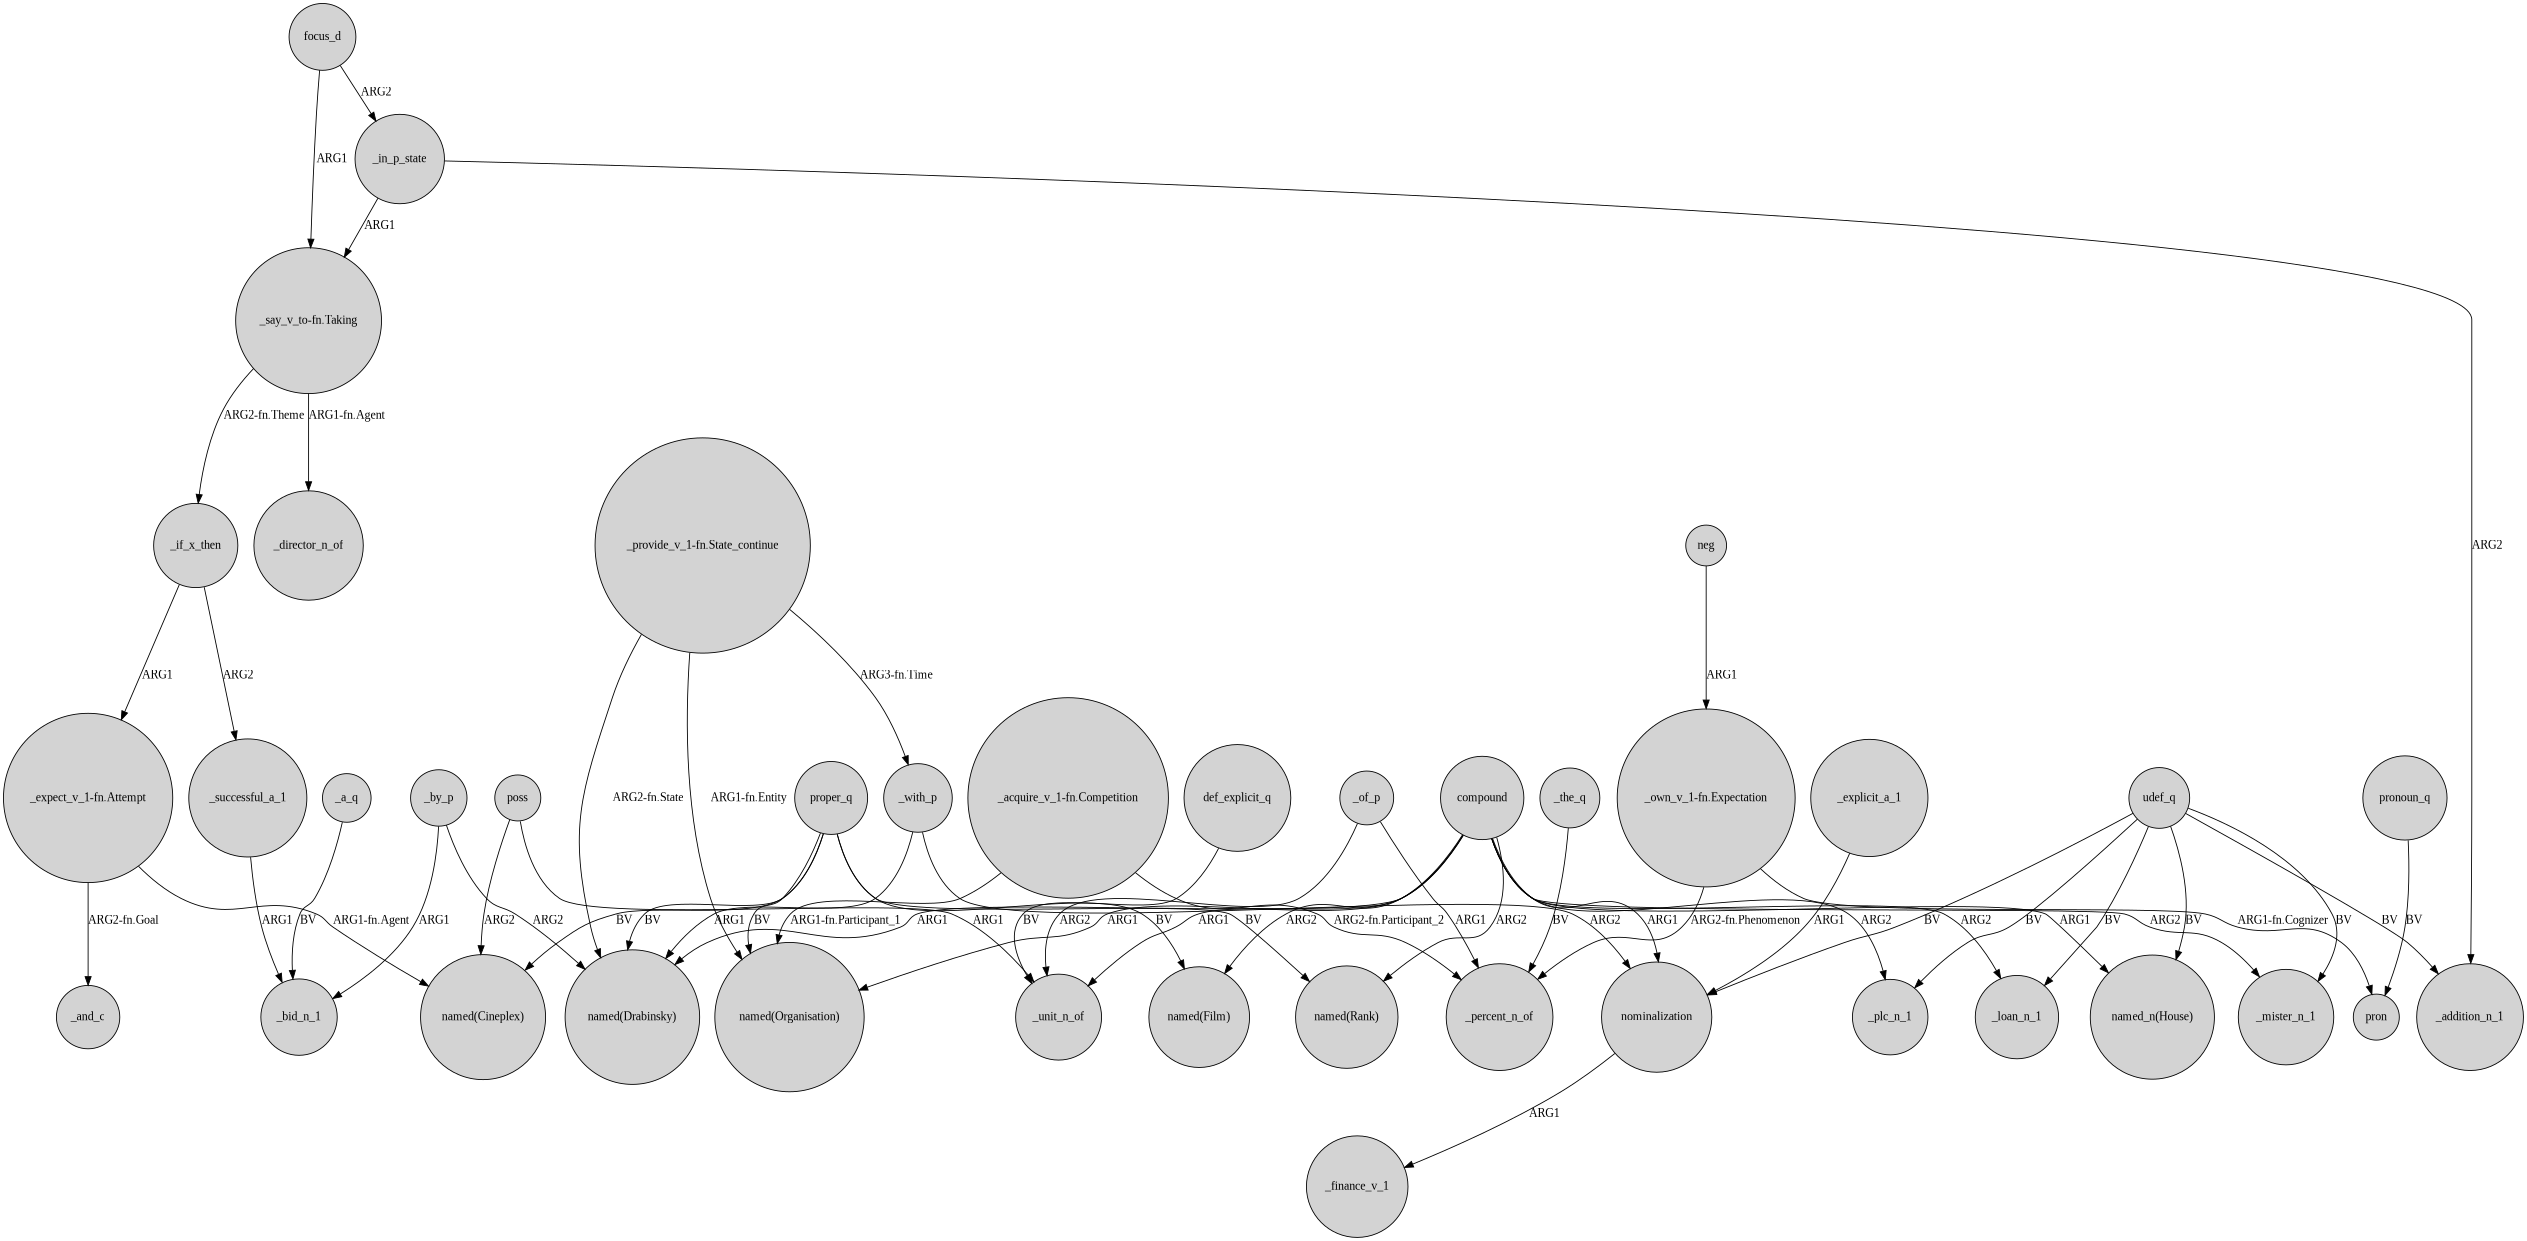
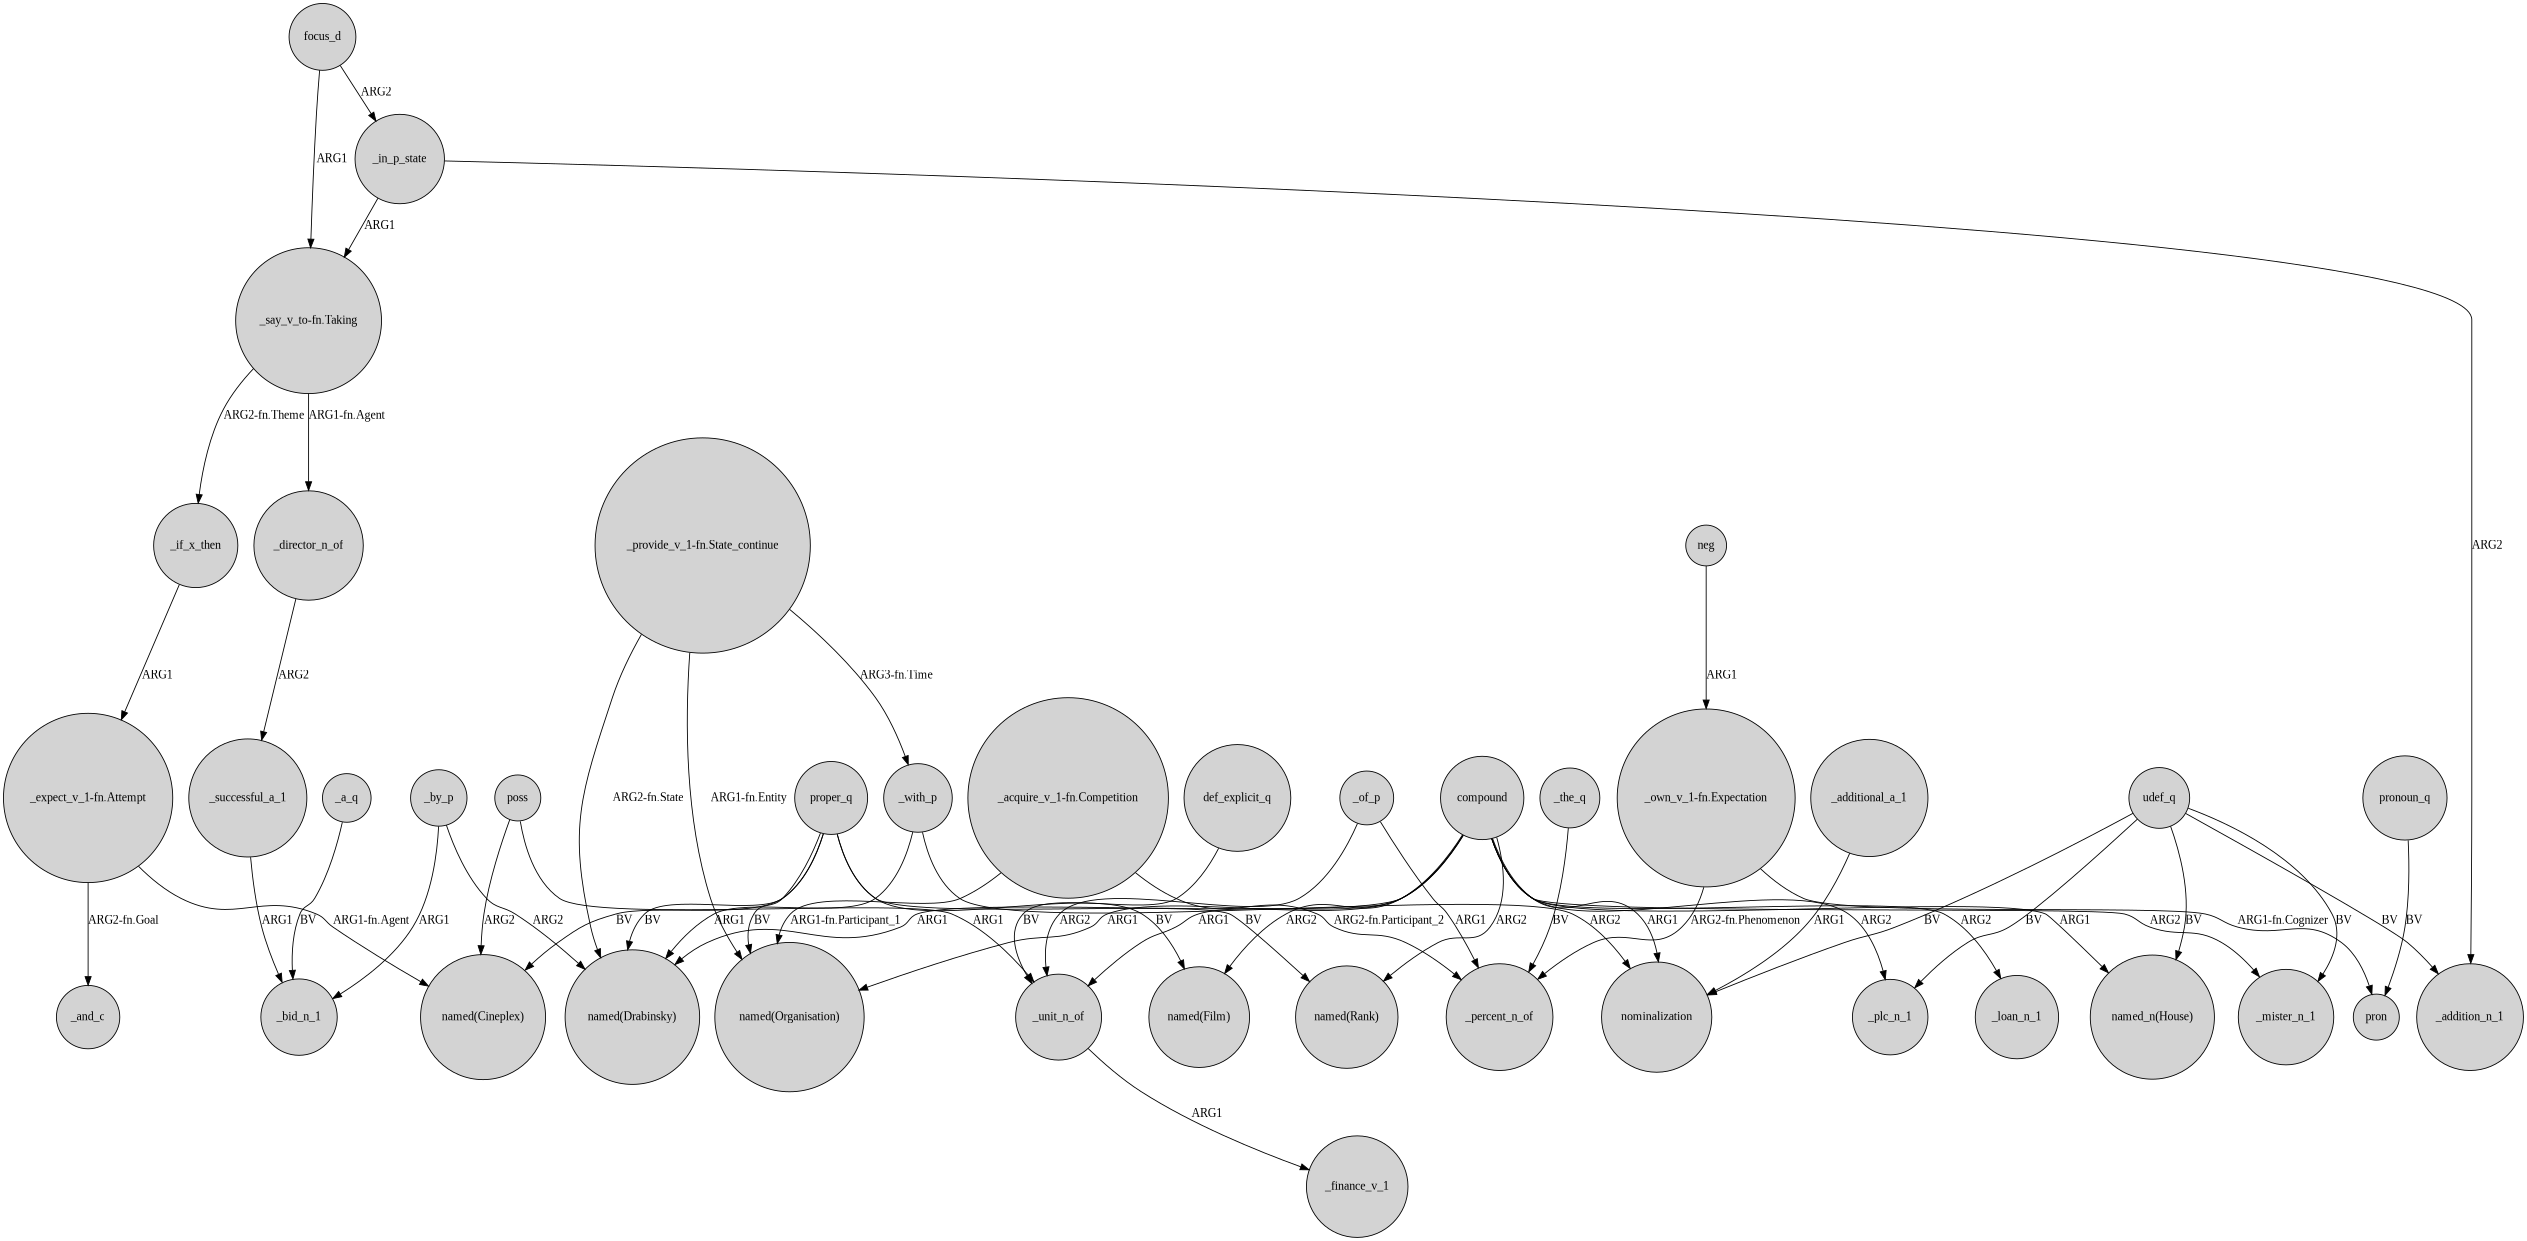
(219, 659) -> (280, 665)
(1869, 798) -> (1869, 798)
(2111, 905) -> none
(1518, 1116) -> (1188, 1118)
